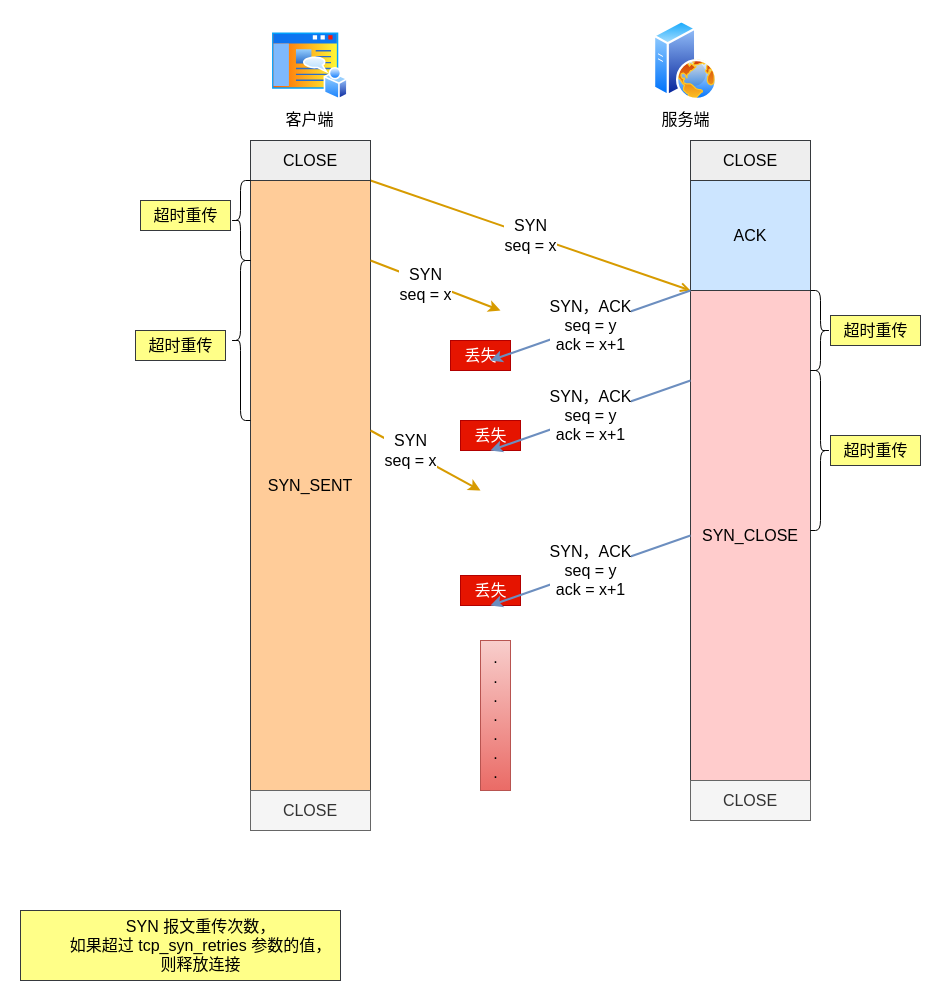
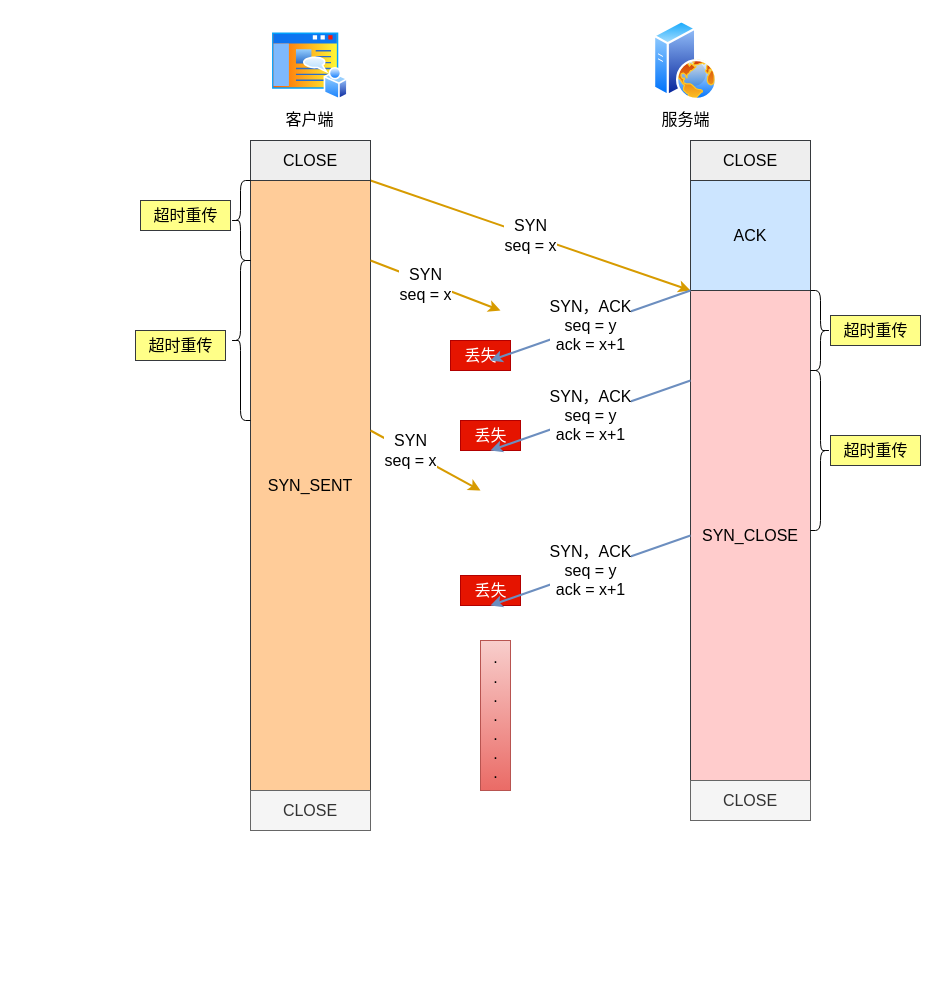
(681, 287) -> (680, 287)
(181, 946) -> none
